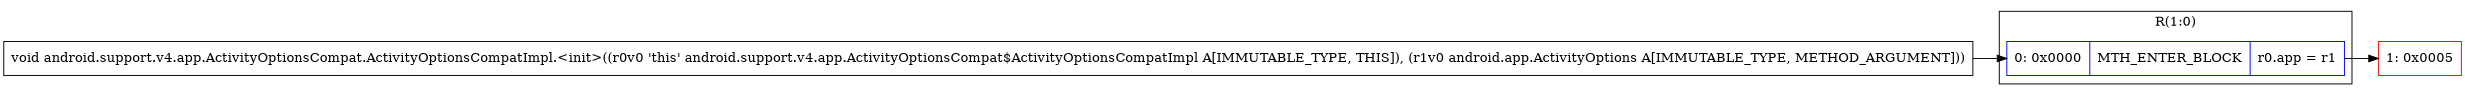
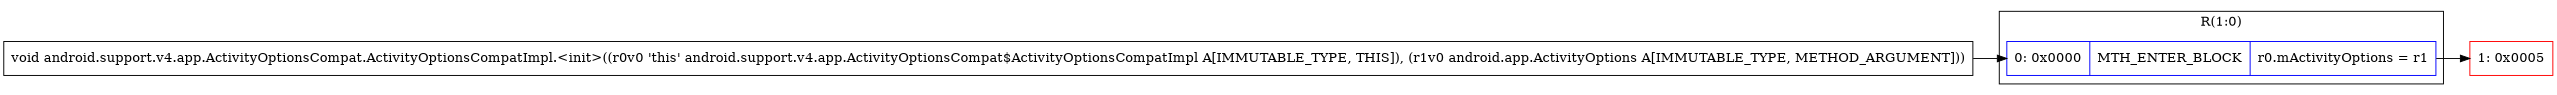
(2297, 58) -> (2343, 58)
